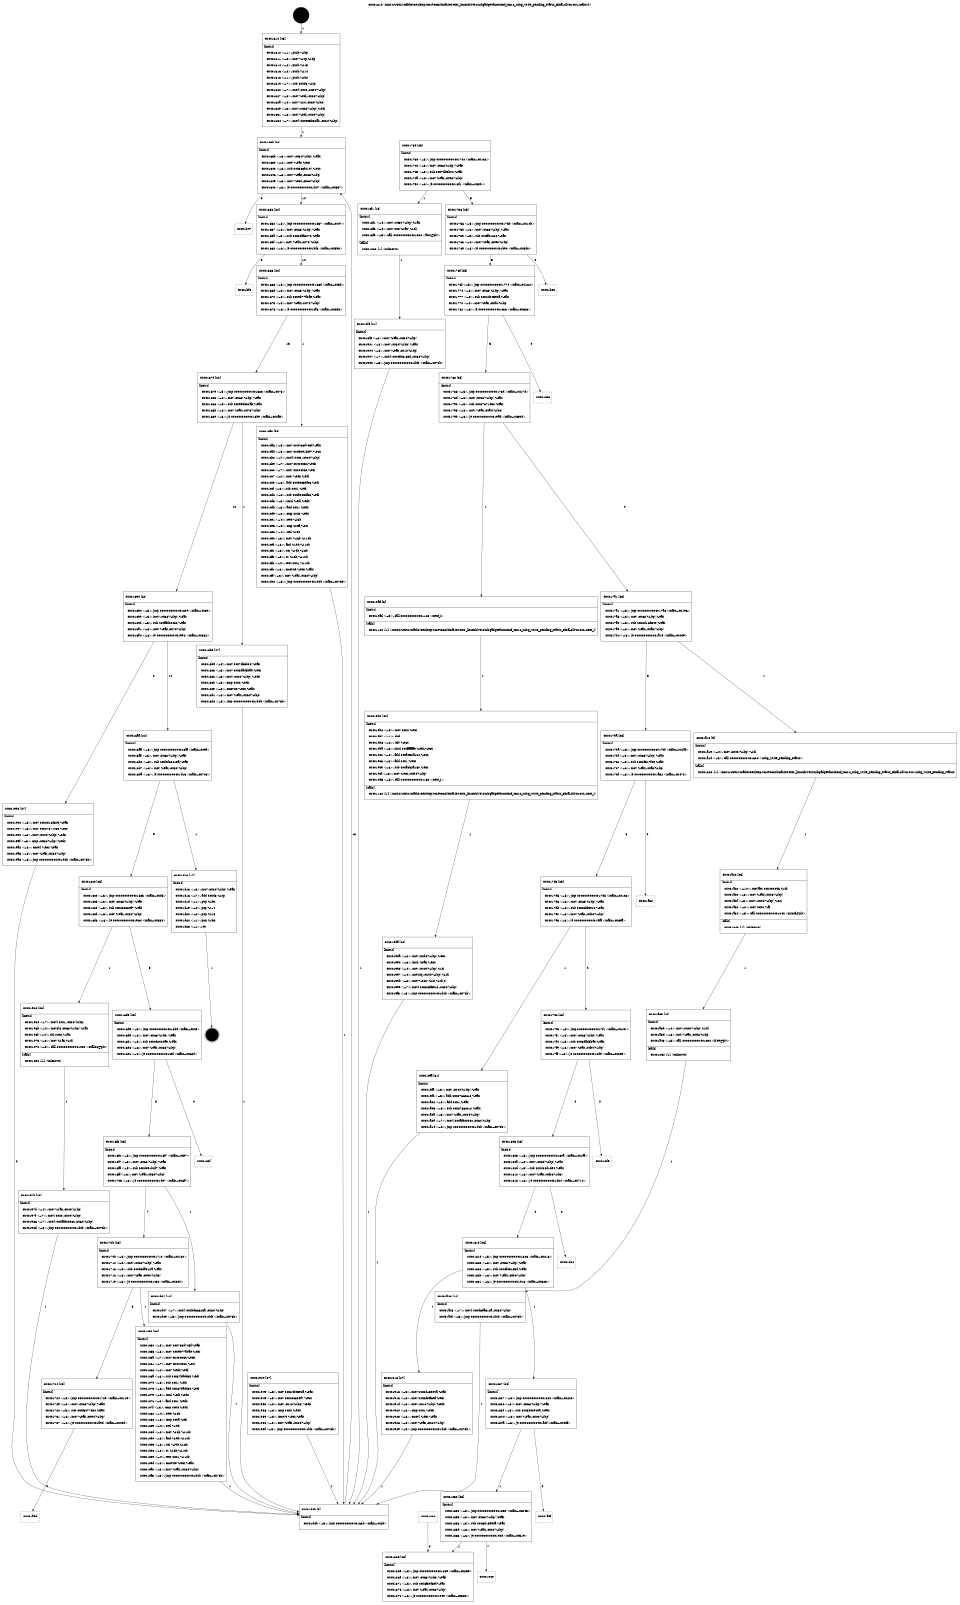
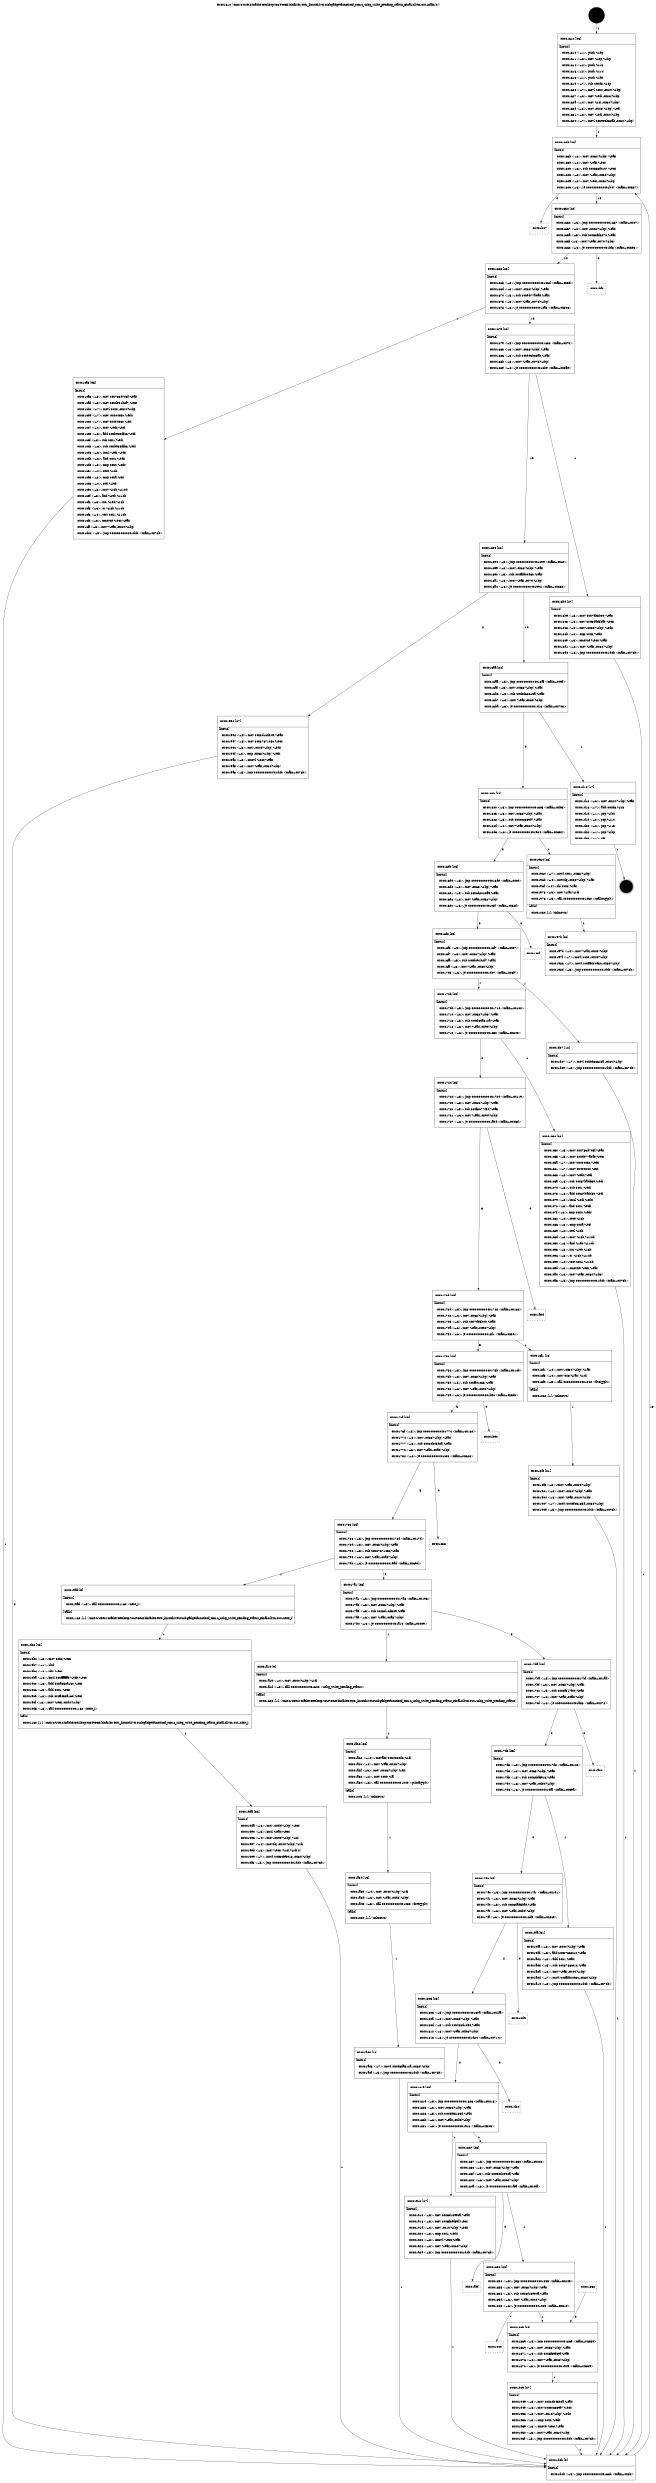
none -> (479, 1208)
(43, 1483) -> none
none -> (553, 2376)
